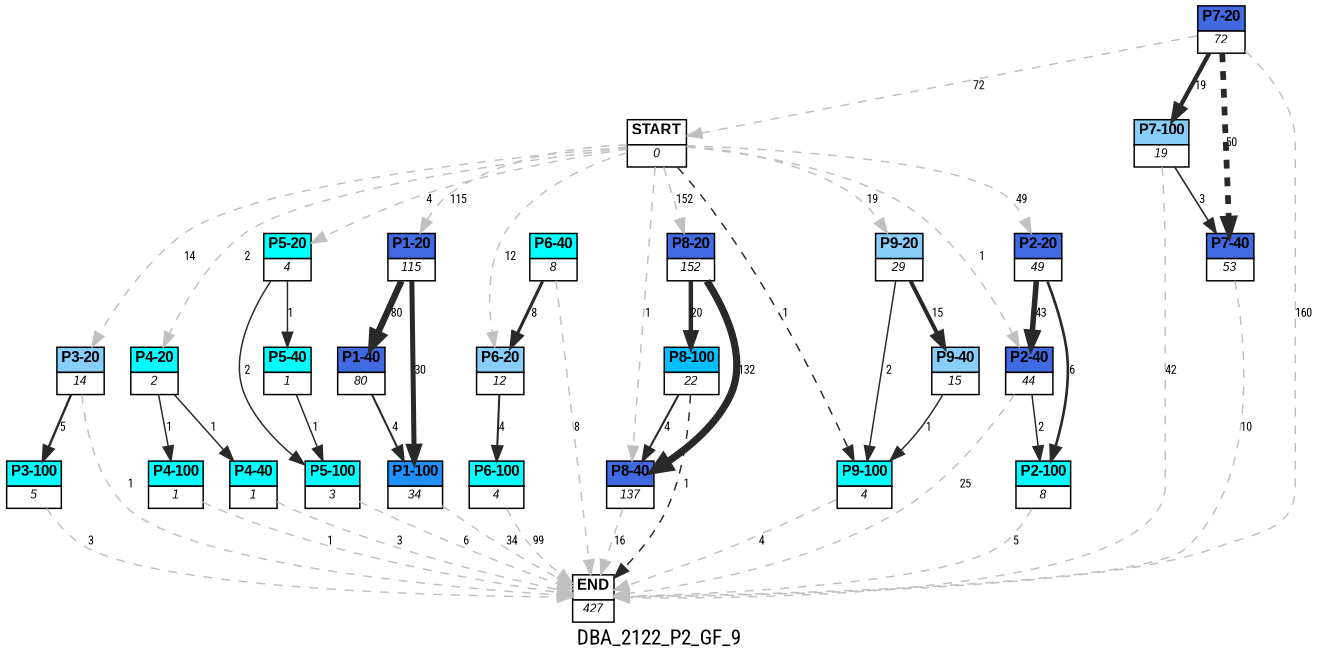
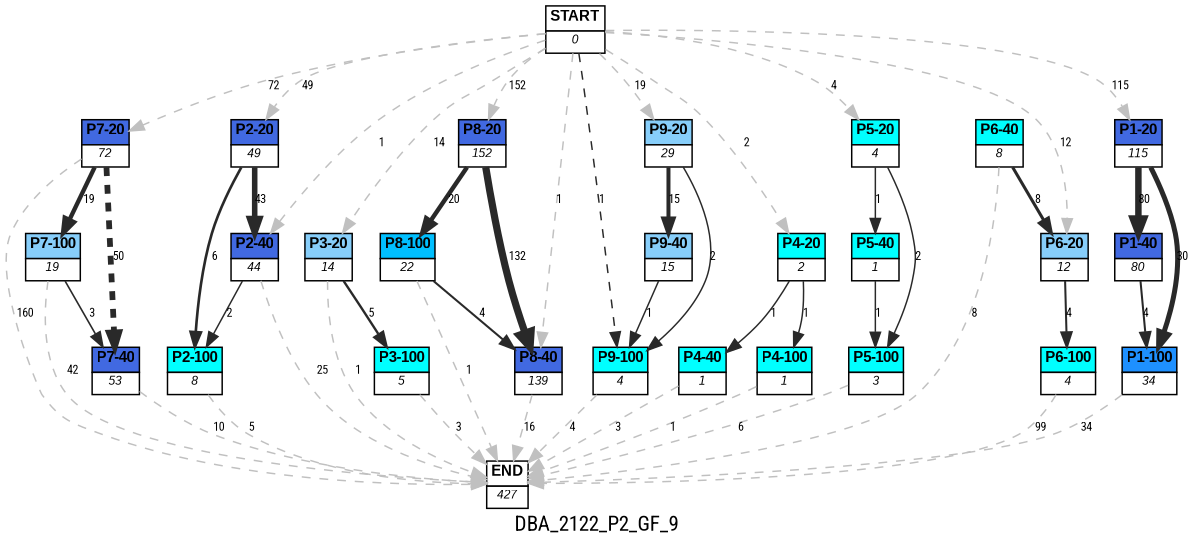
(949, 84) -> (290, 74)
(675, 488) -> (454, 364)
(630, 495) -> (538, 381)
